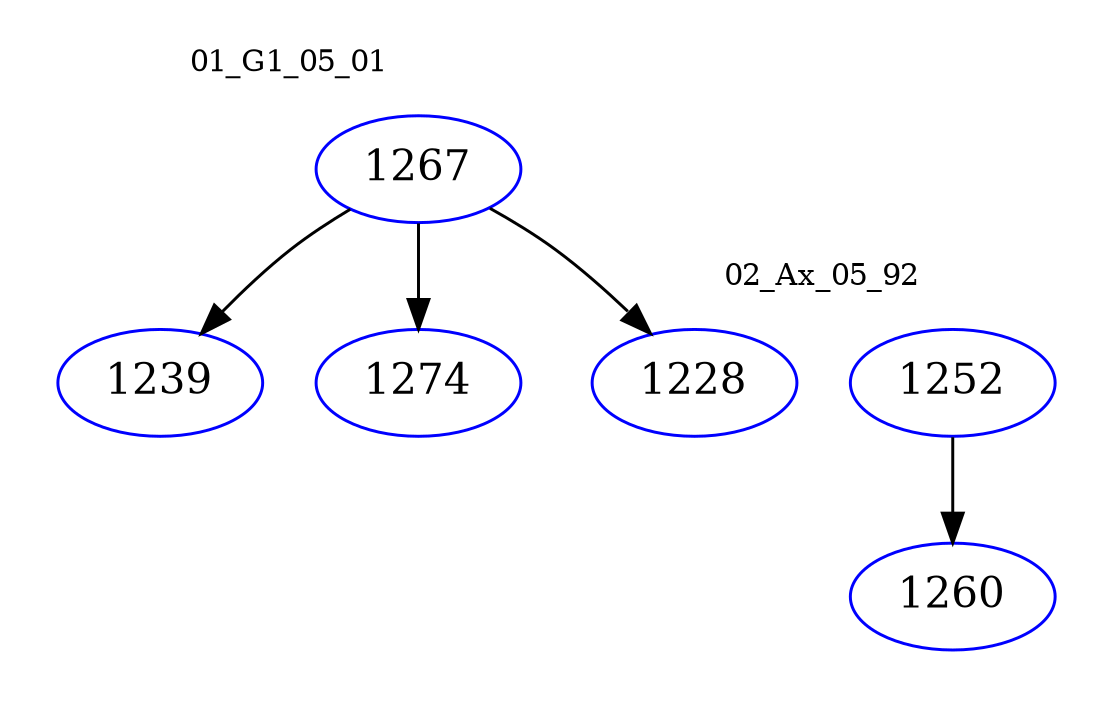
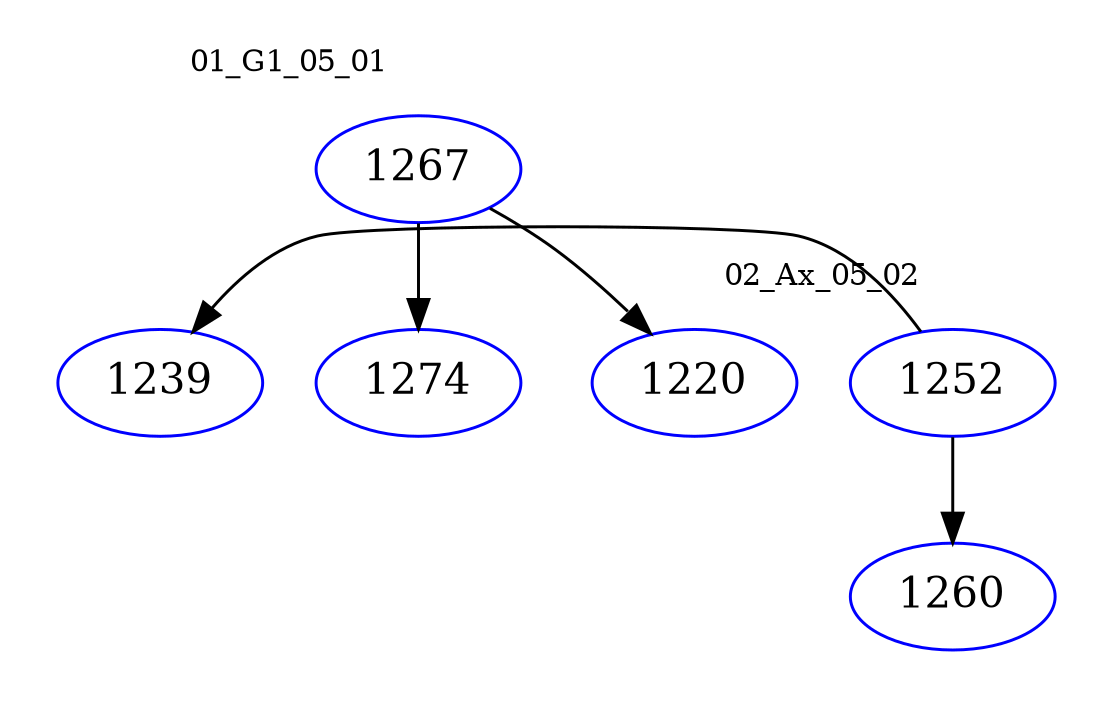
(283, 256) -> (572, 227)
(822, 278) -> (822, 278)
(695, 383) -> (695, 383)
